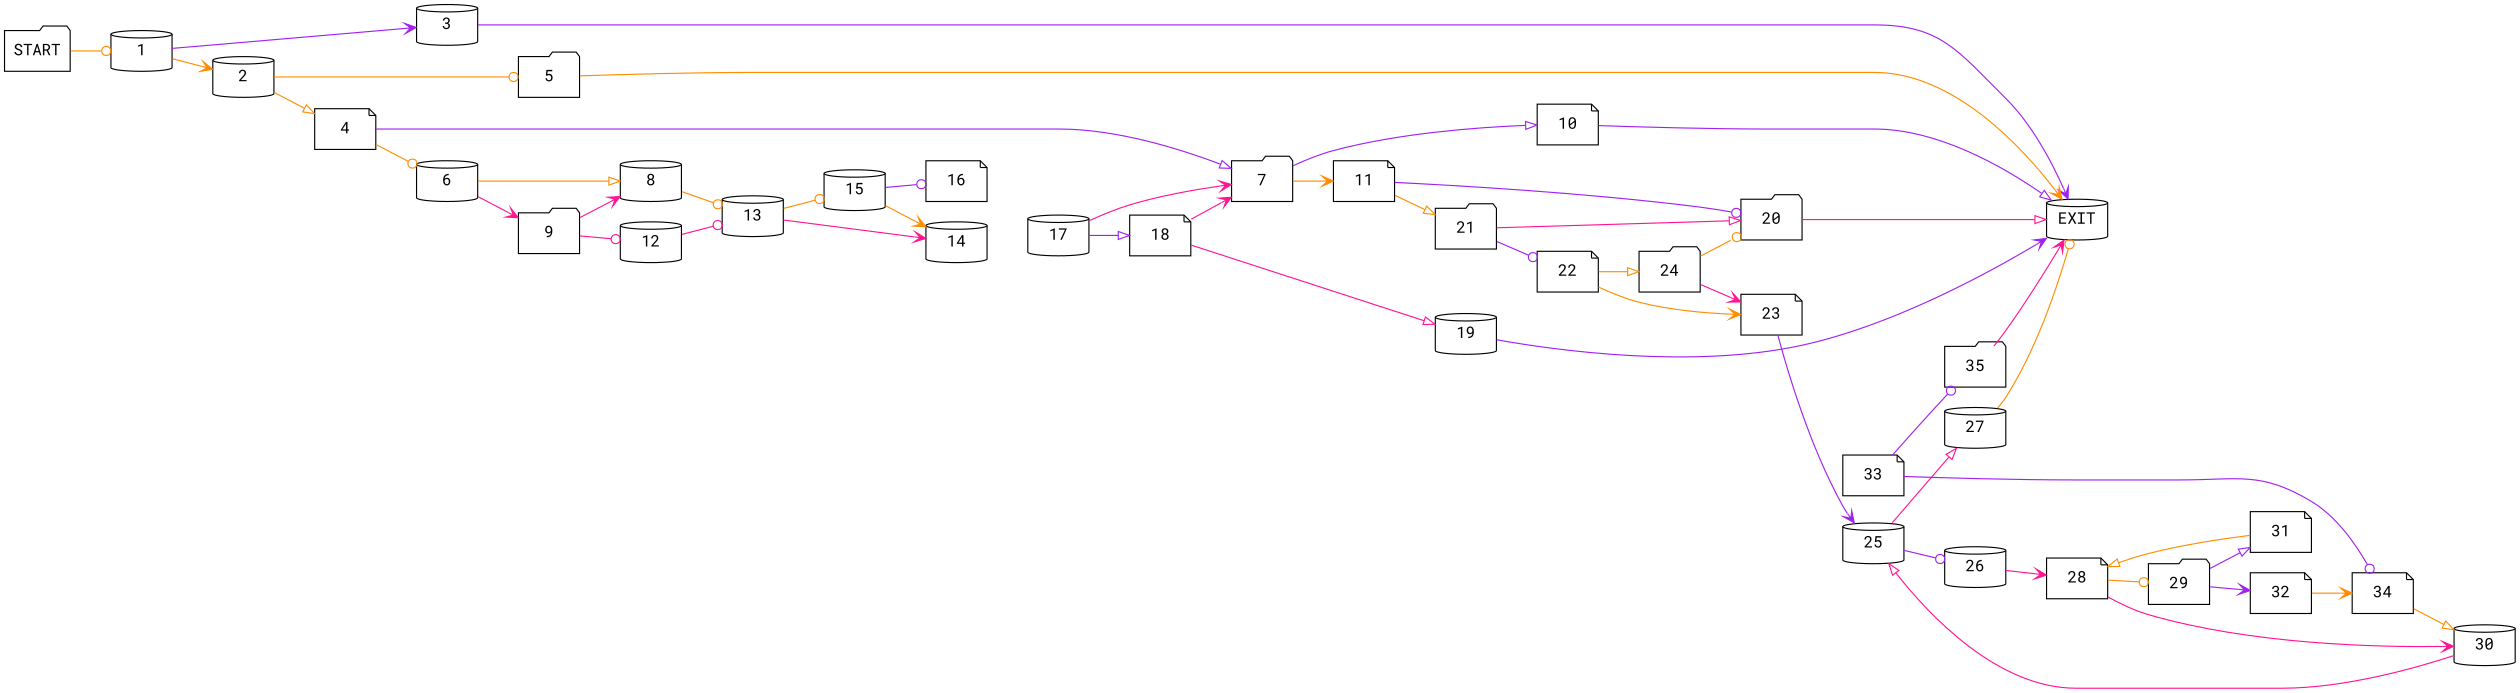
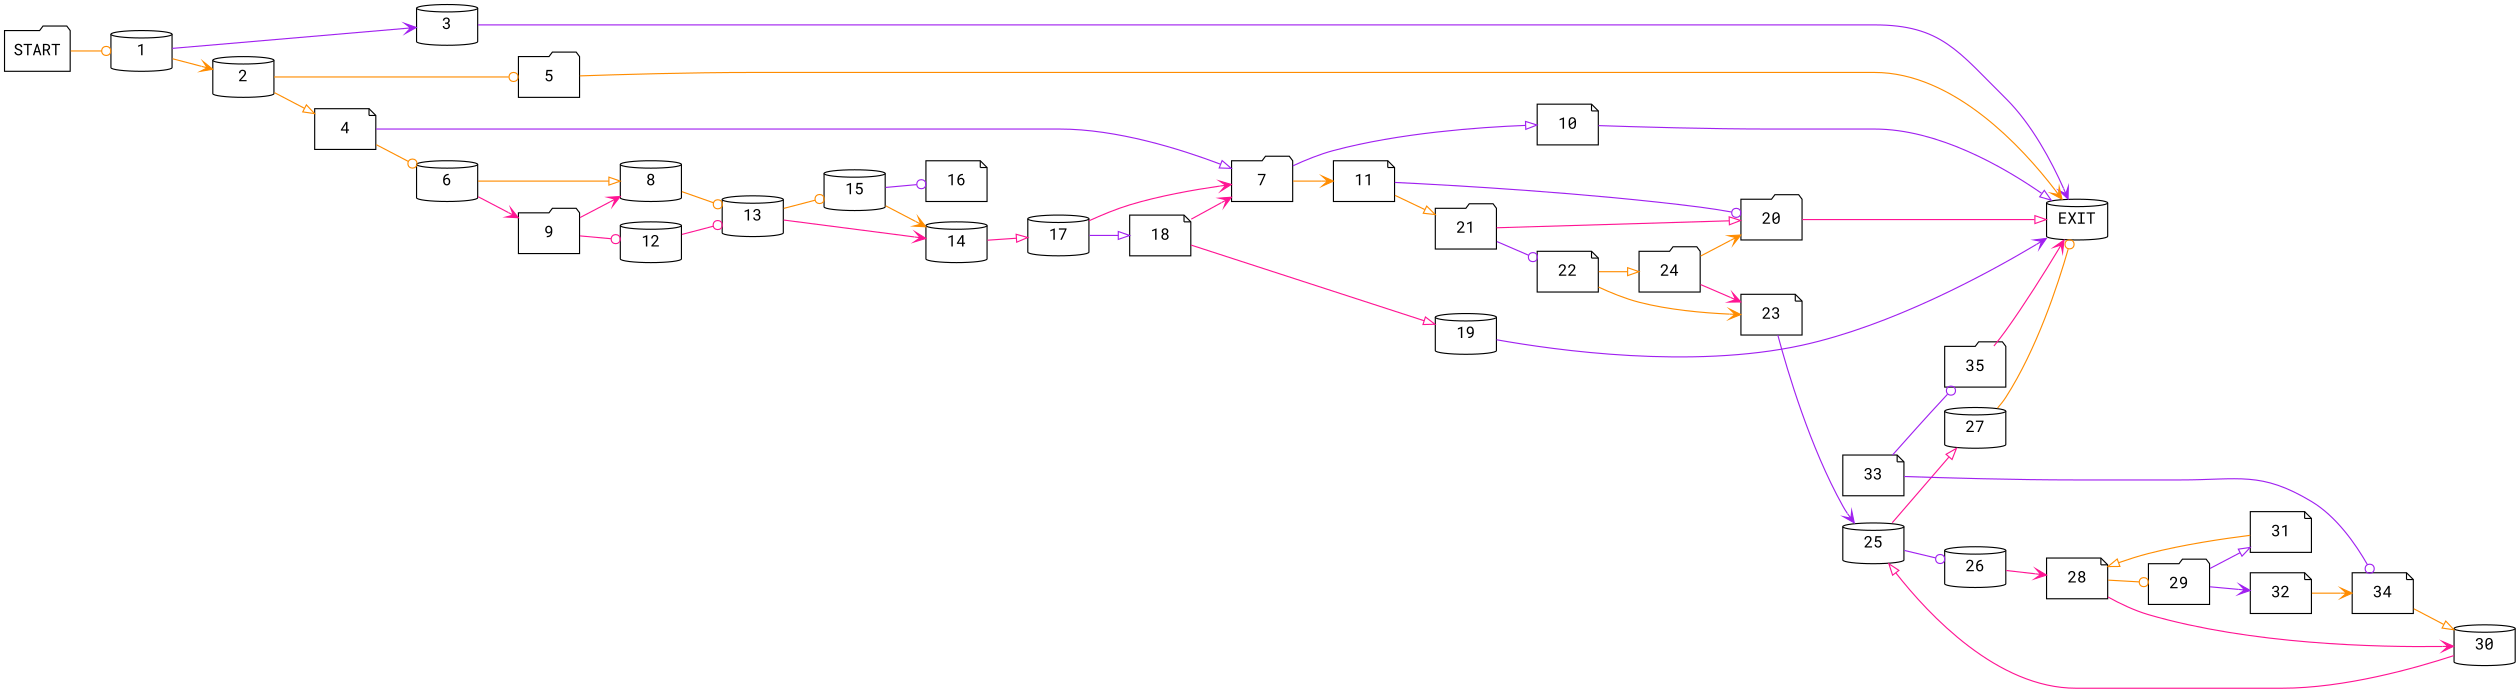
none -> (1002, 239)
(1716, 248) -> (1716, 248)
